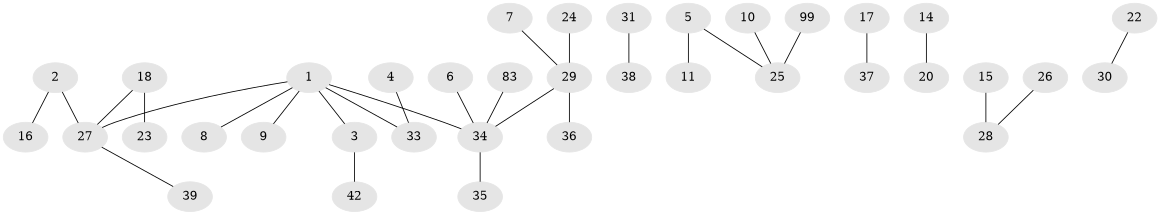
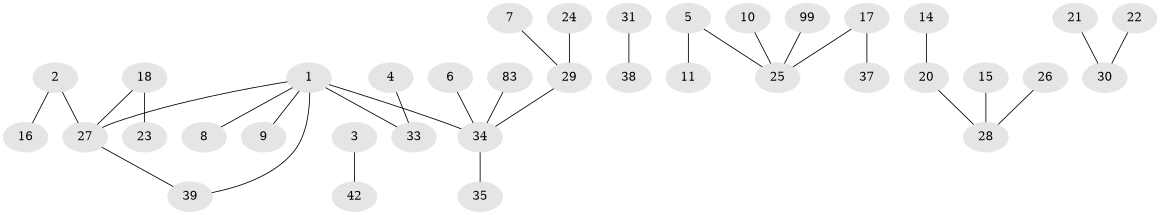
none -> (1075, 18)
none -> (822, 48)
(332, 107) -> (283, 163)
none -> (956, 107)
(569, 137) -> none
